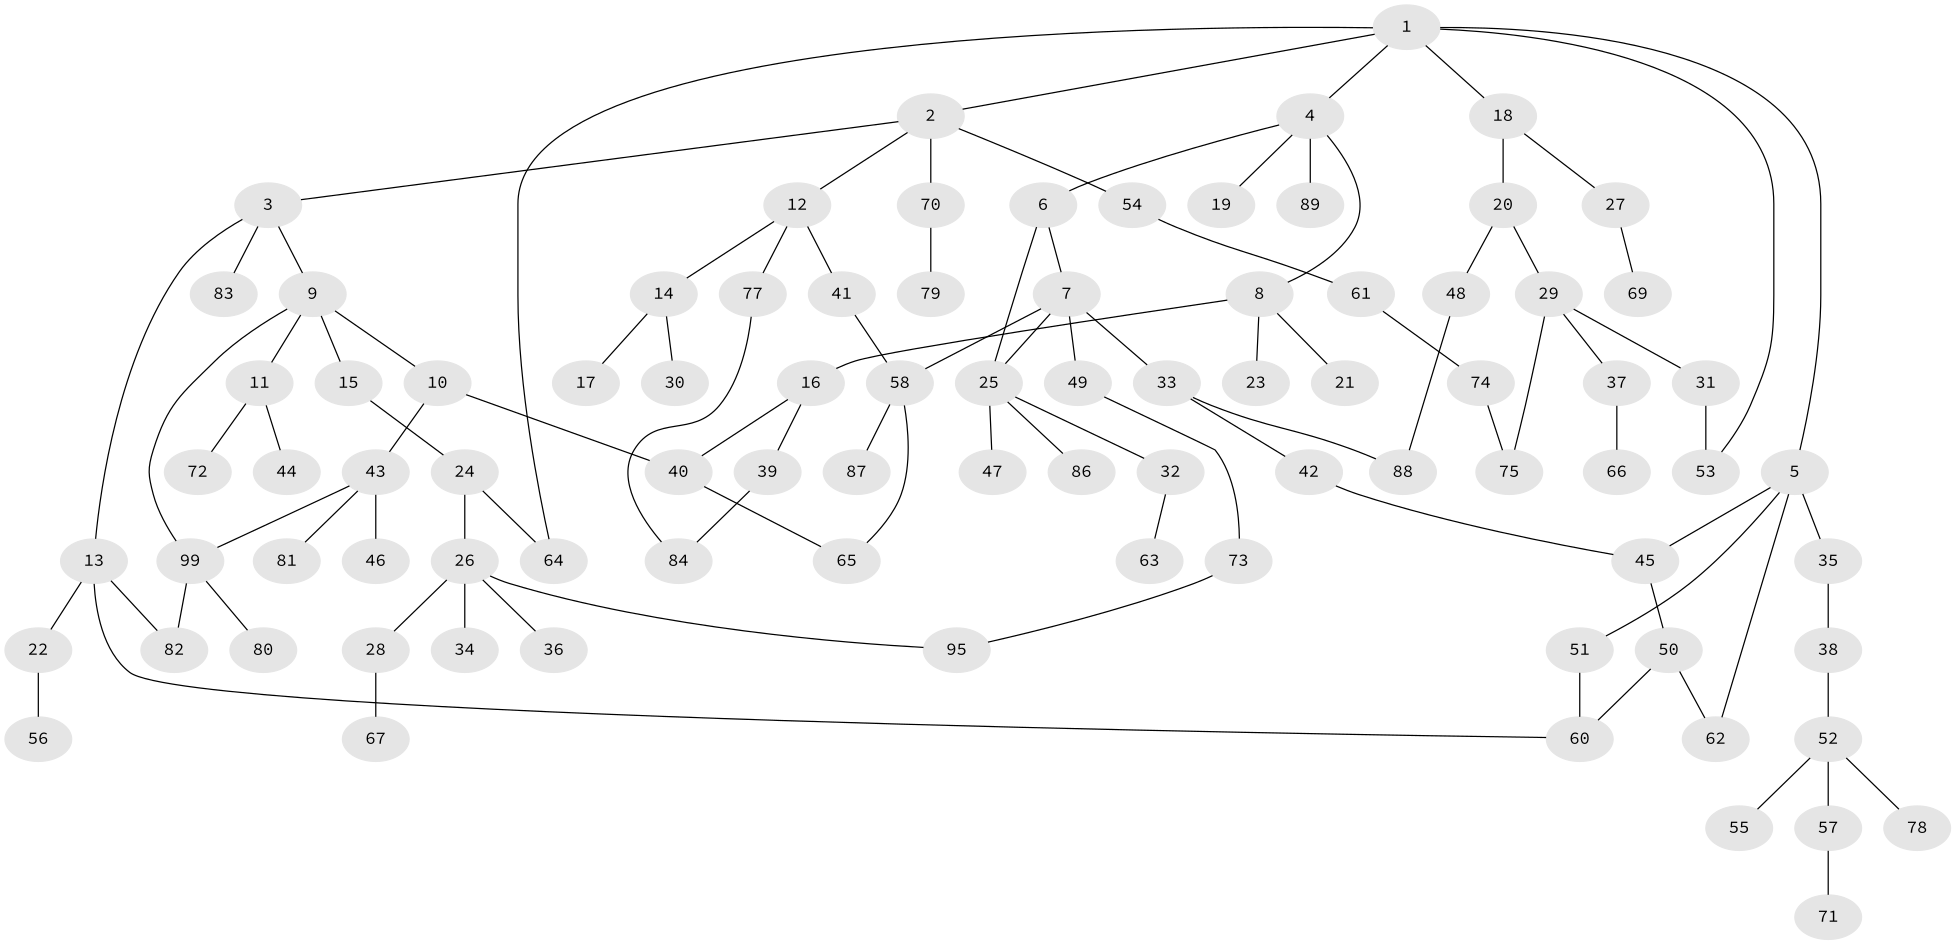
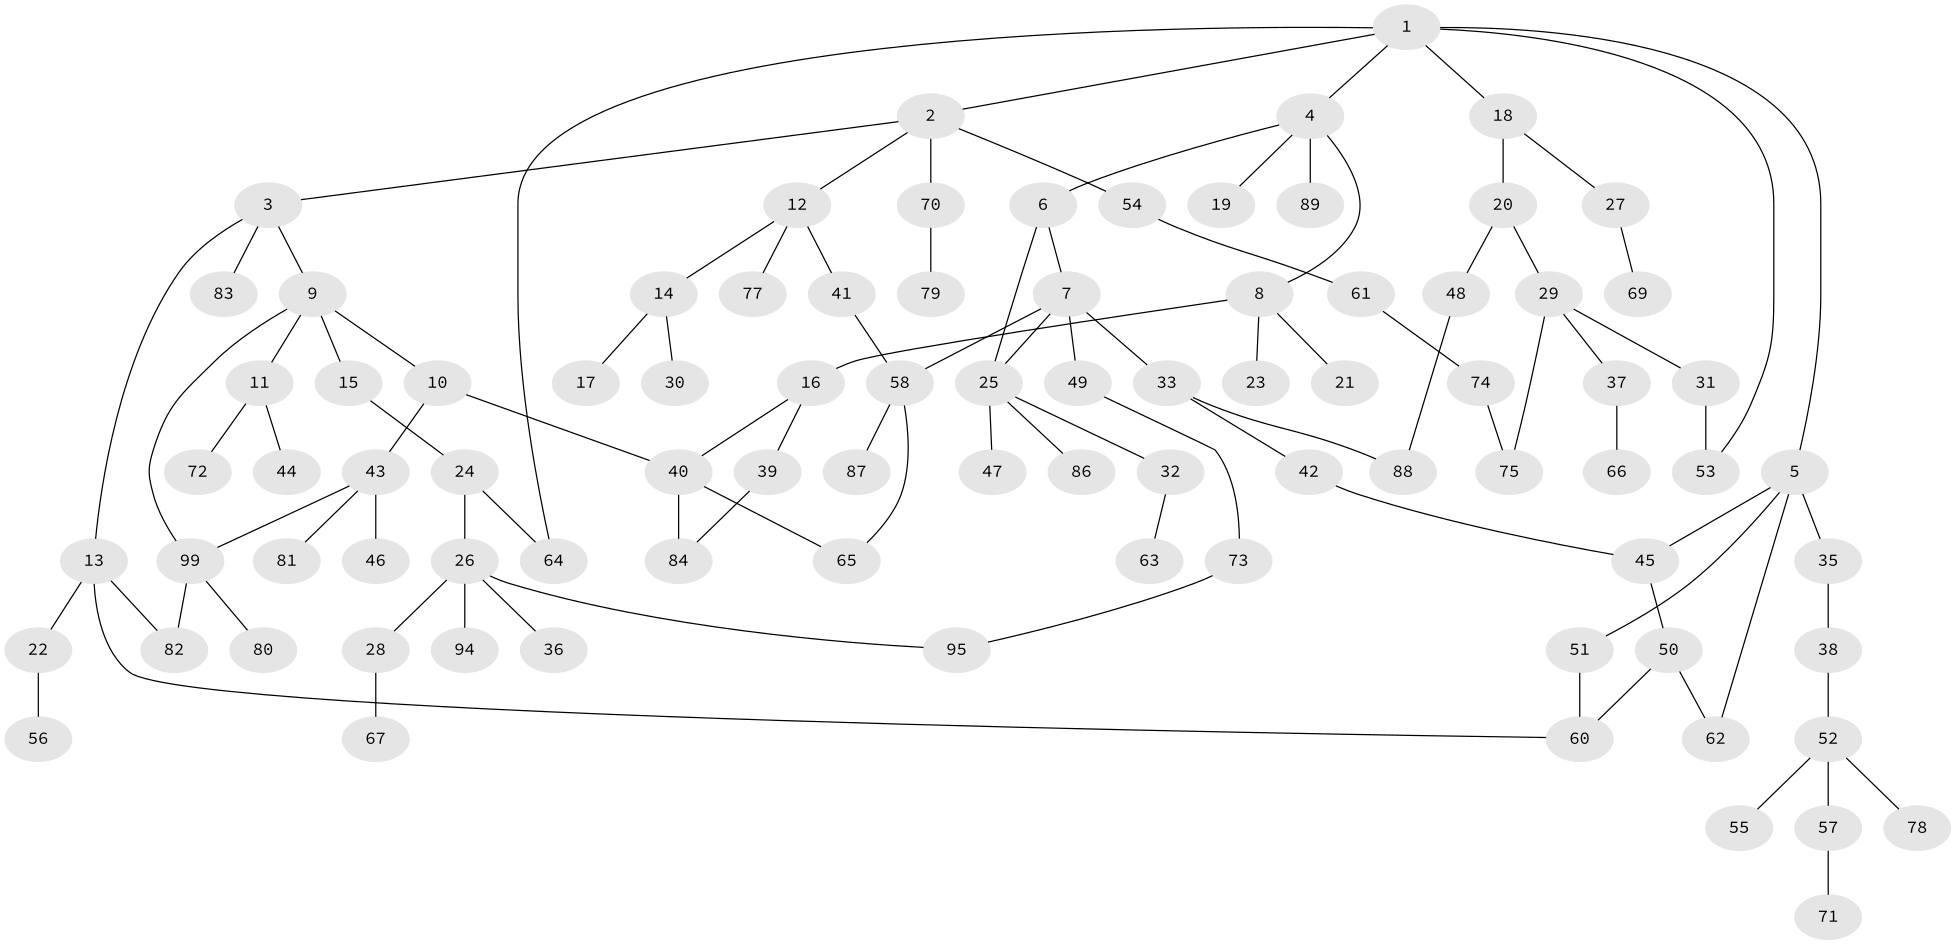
(672, 427) -> (679, 517)
(465, 650) -> (465, 650)
